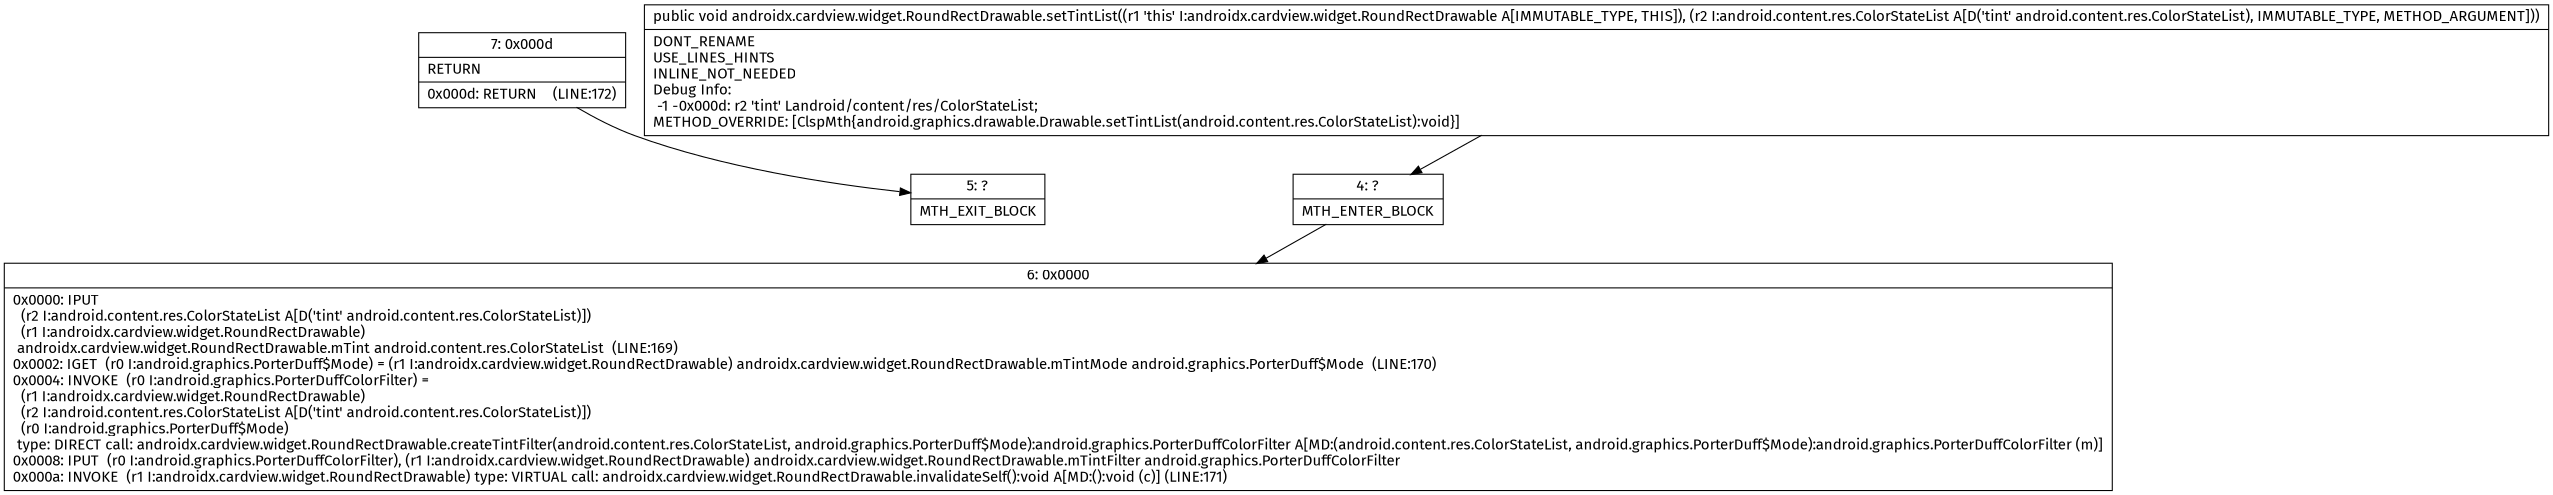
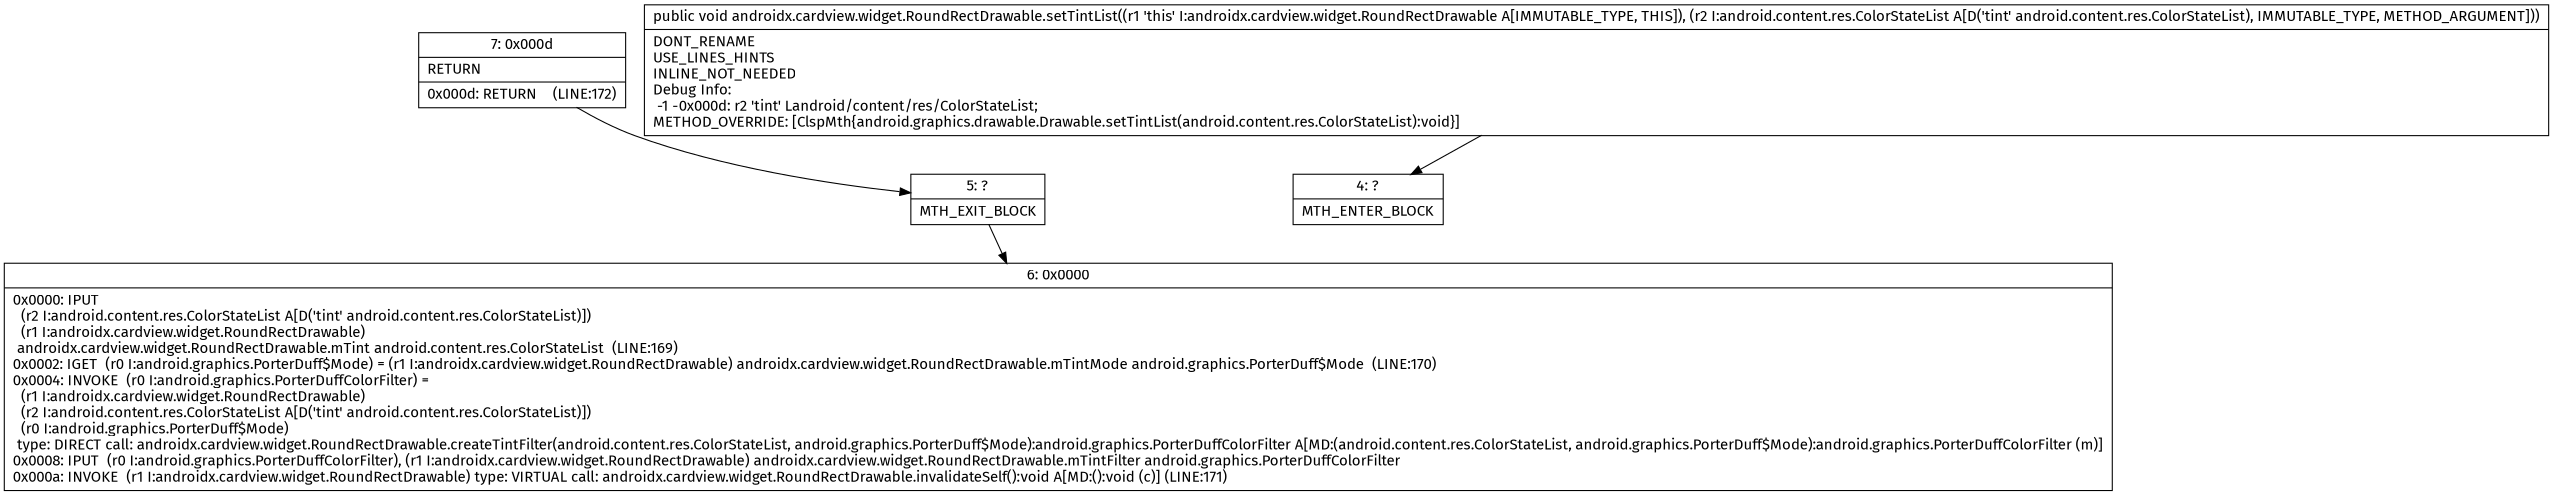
(1296, 241) -> (995, 239)
